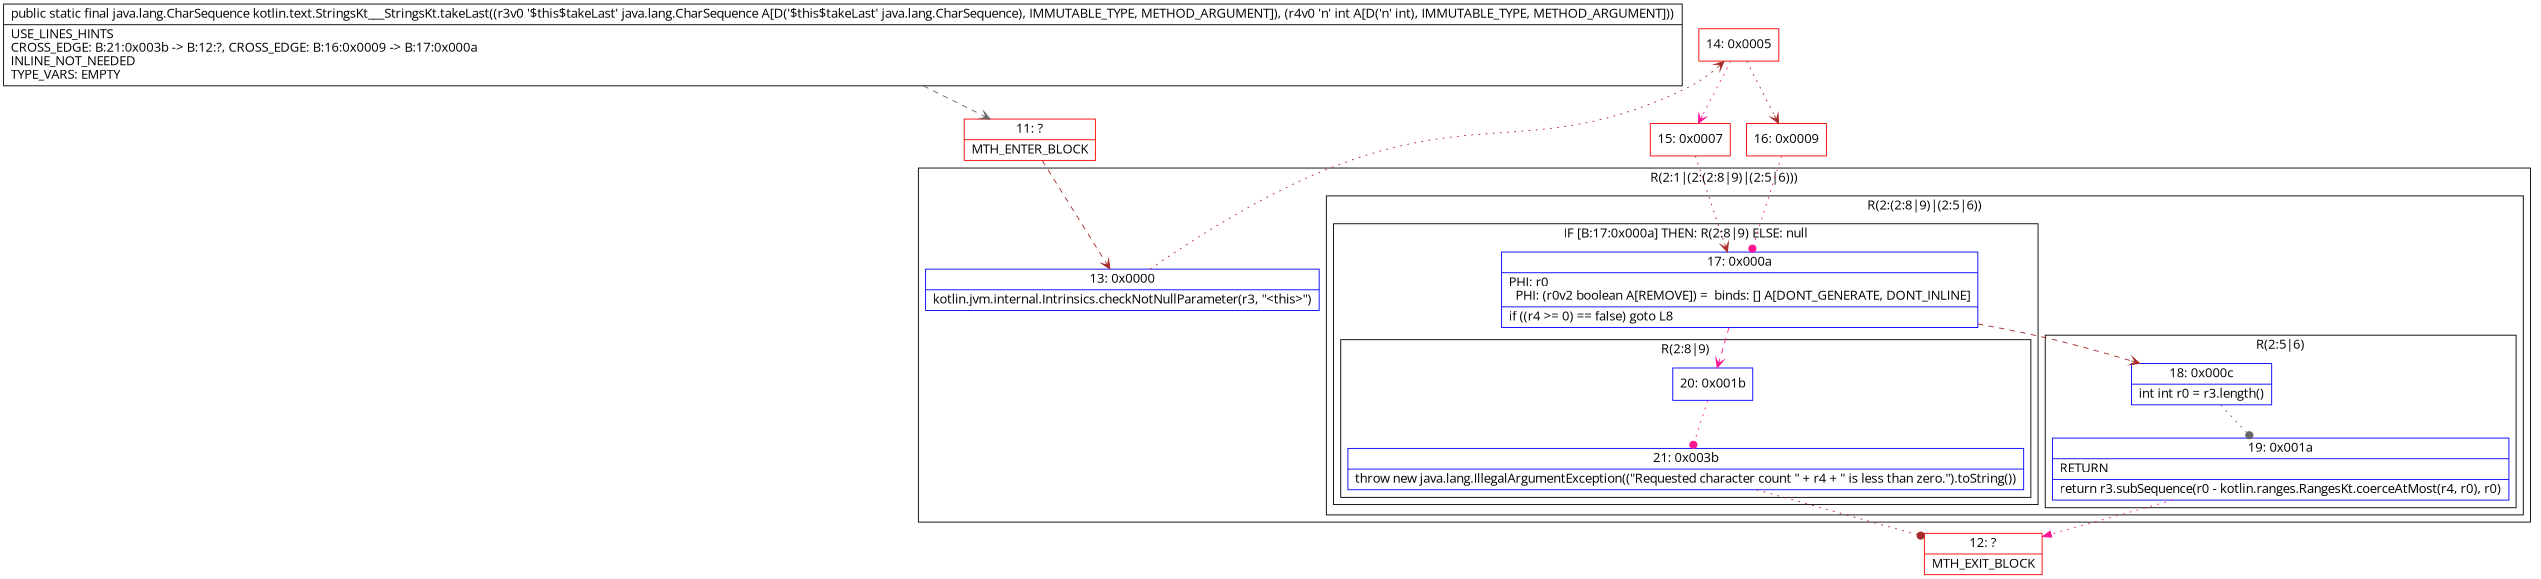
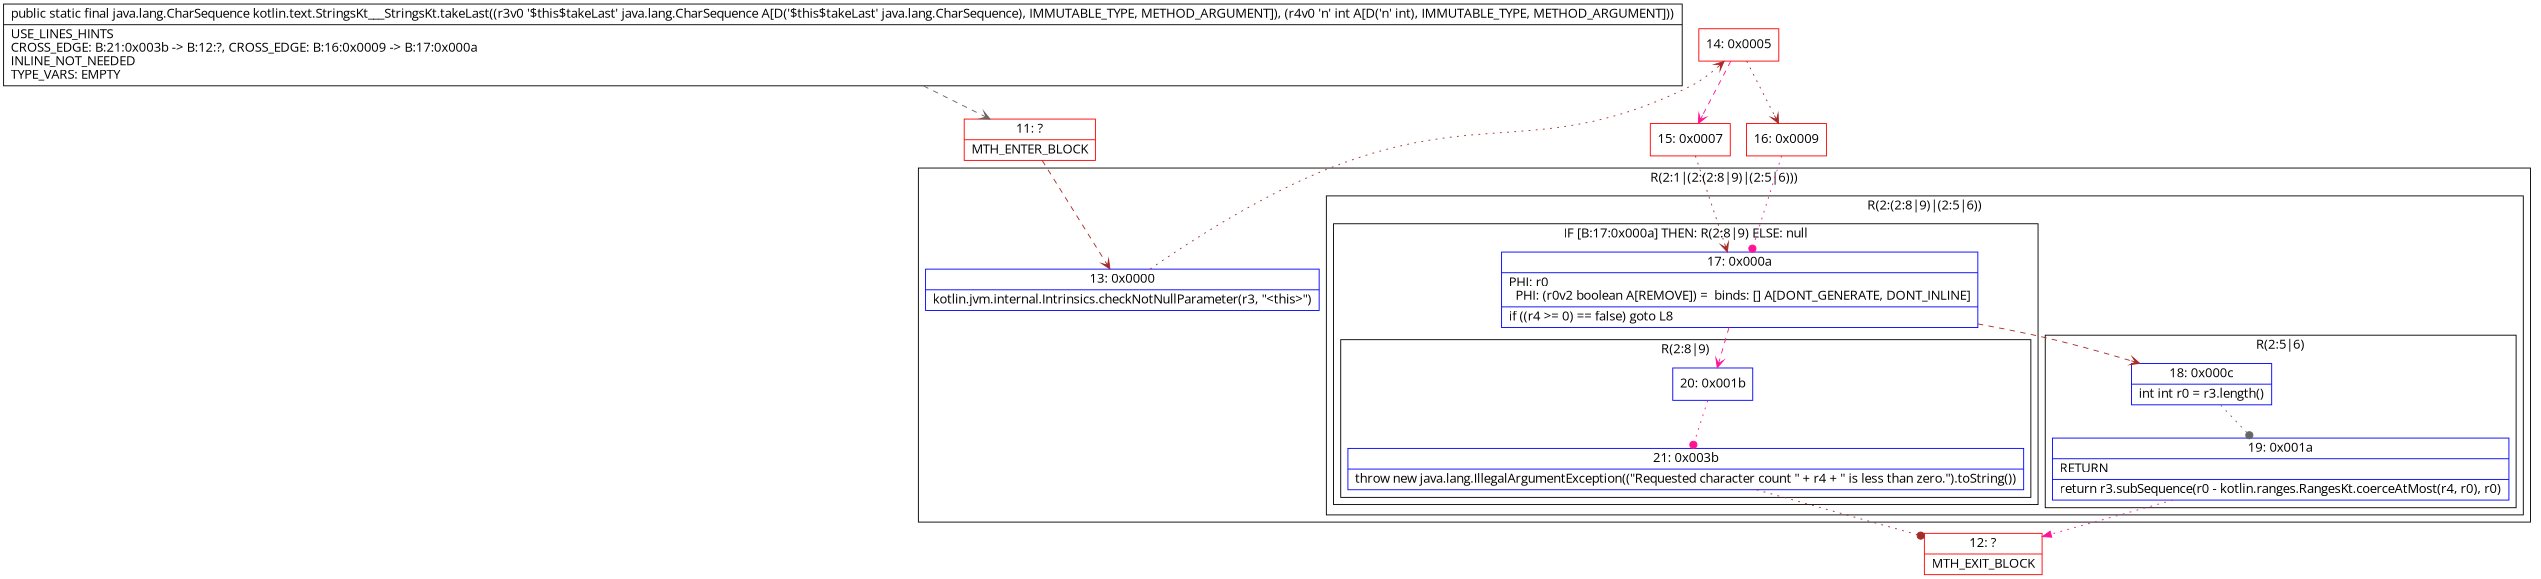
(1717, 88) -> (1717, 88)
